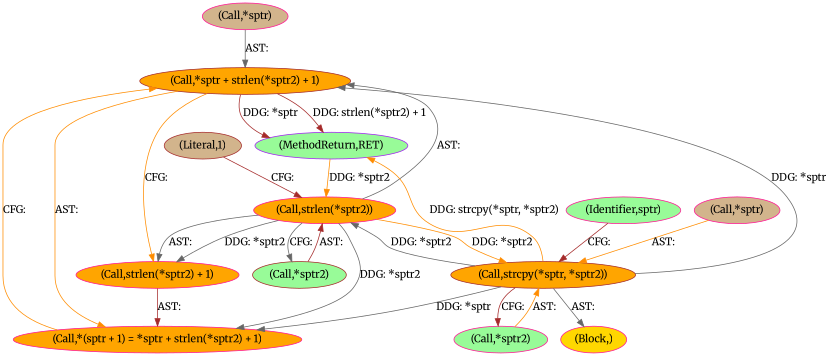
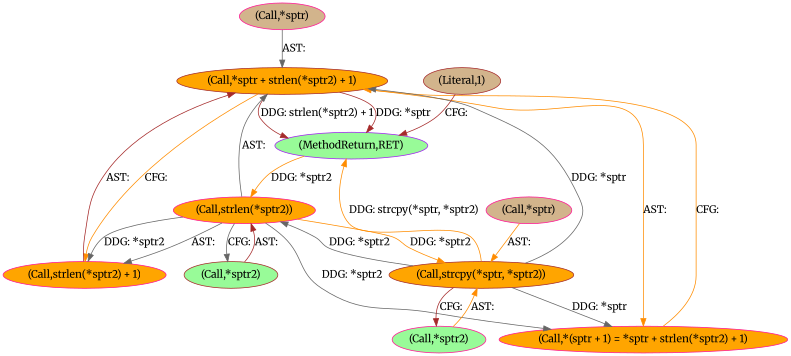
(259, 176) -> (435, 118)
(623, 210) -> none
(158, 304) -> (124, 153)
(594, 340) -> none
